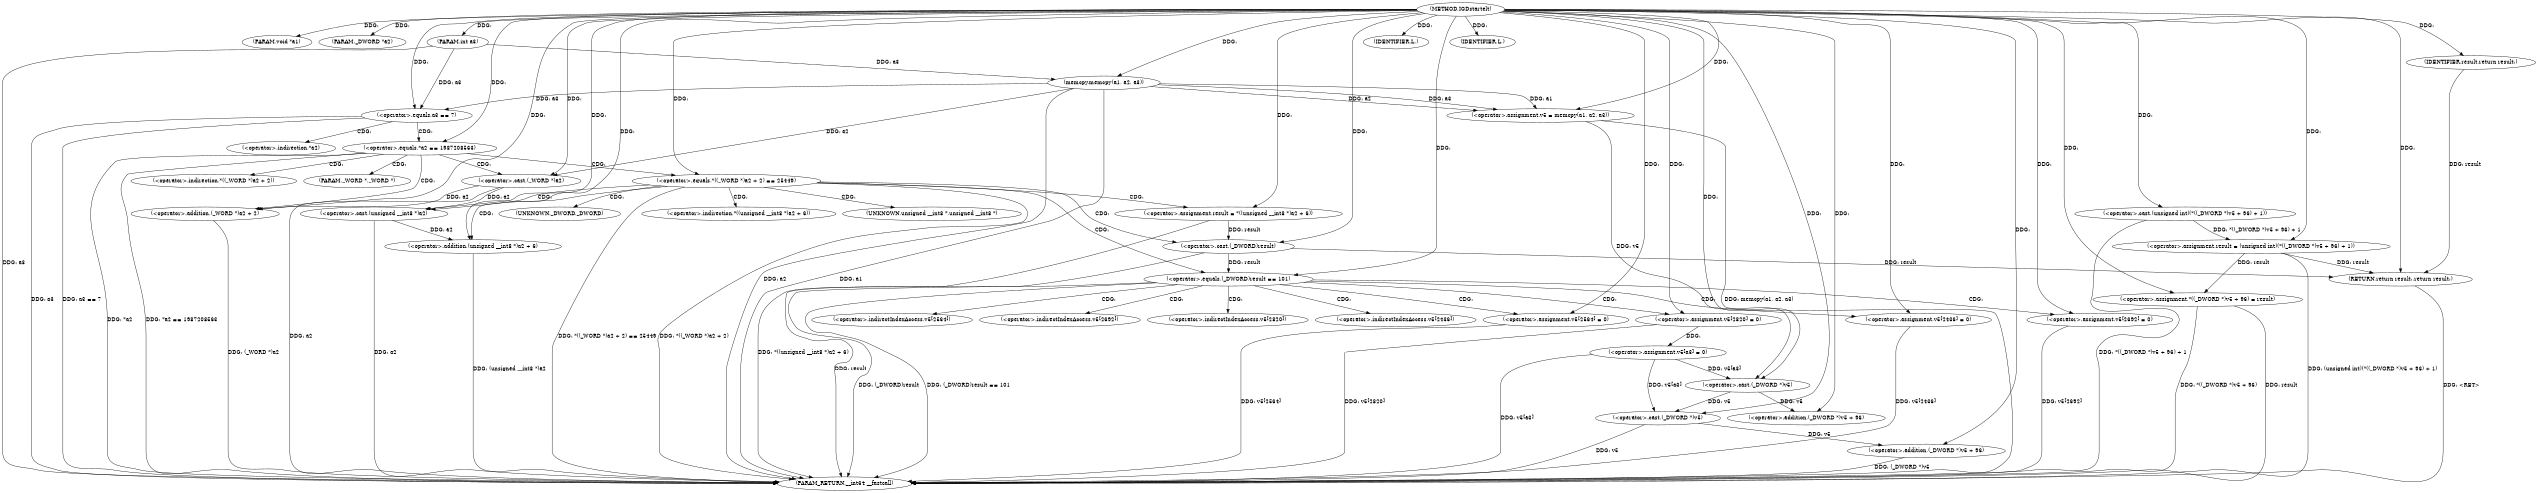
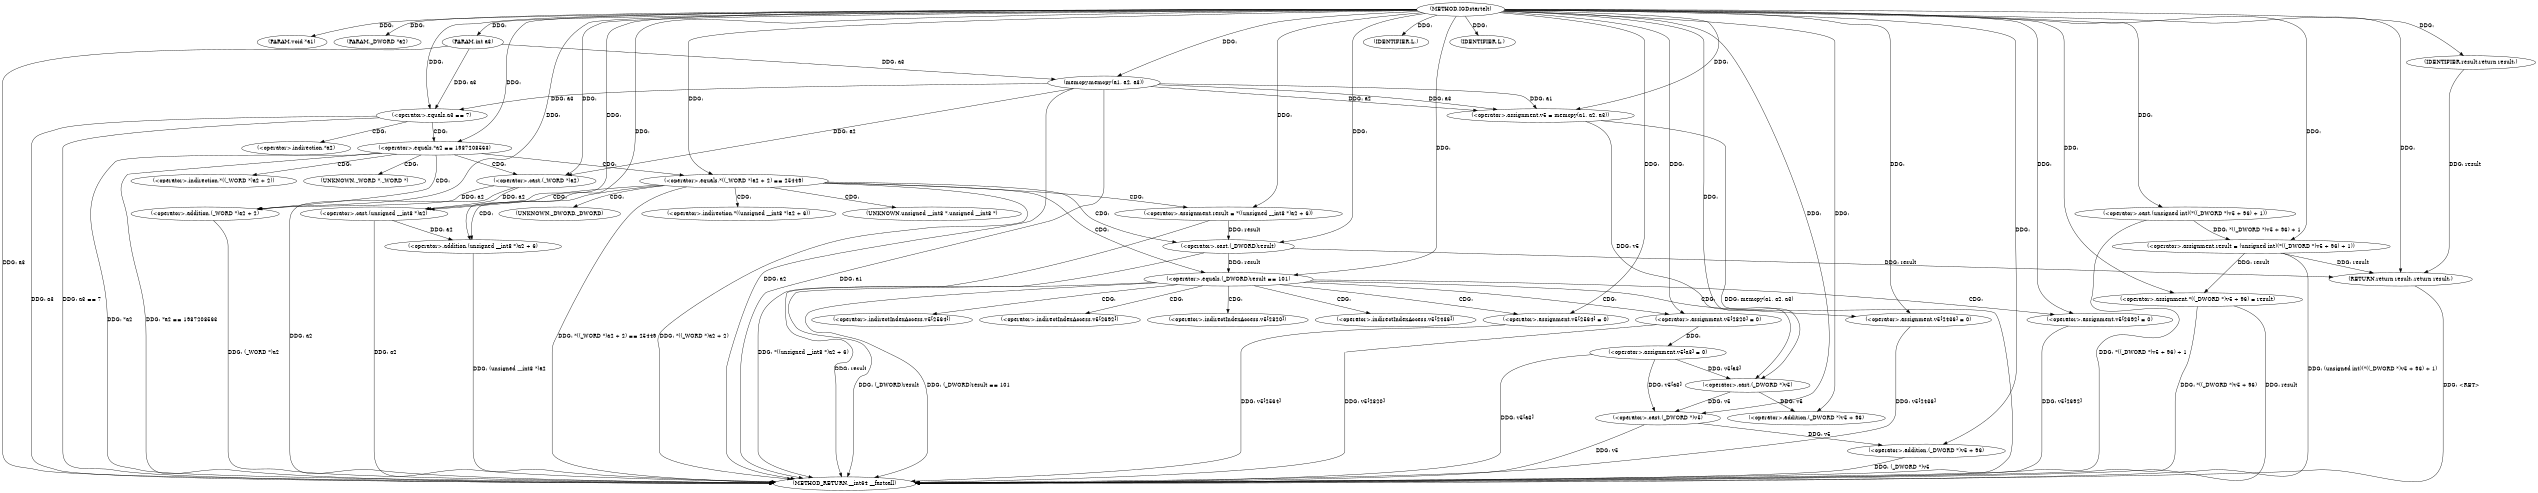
(357, 181) -> (365, 181)
(845, 484) -> (845, 484)
